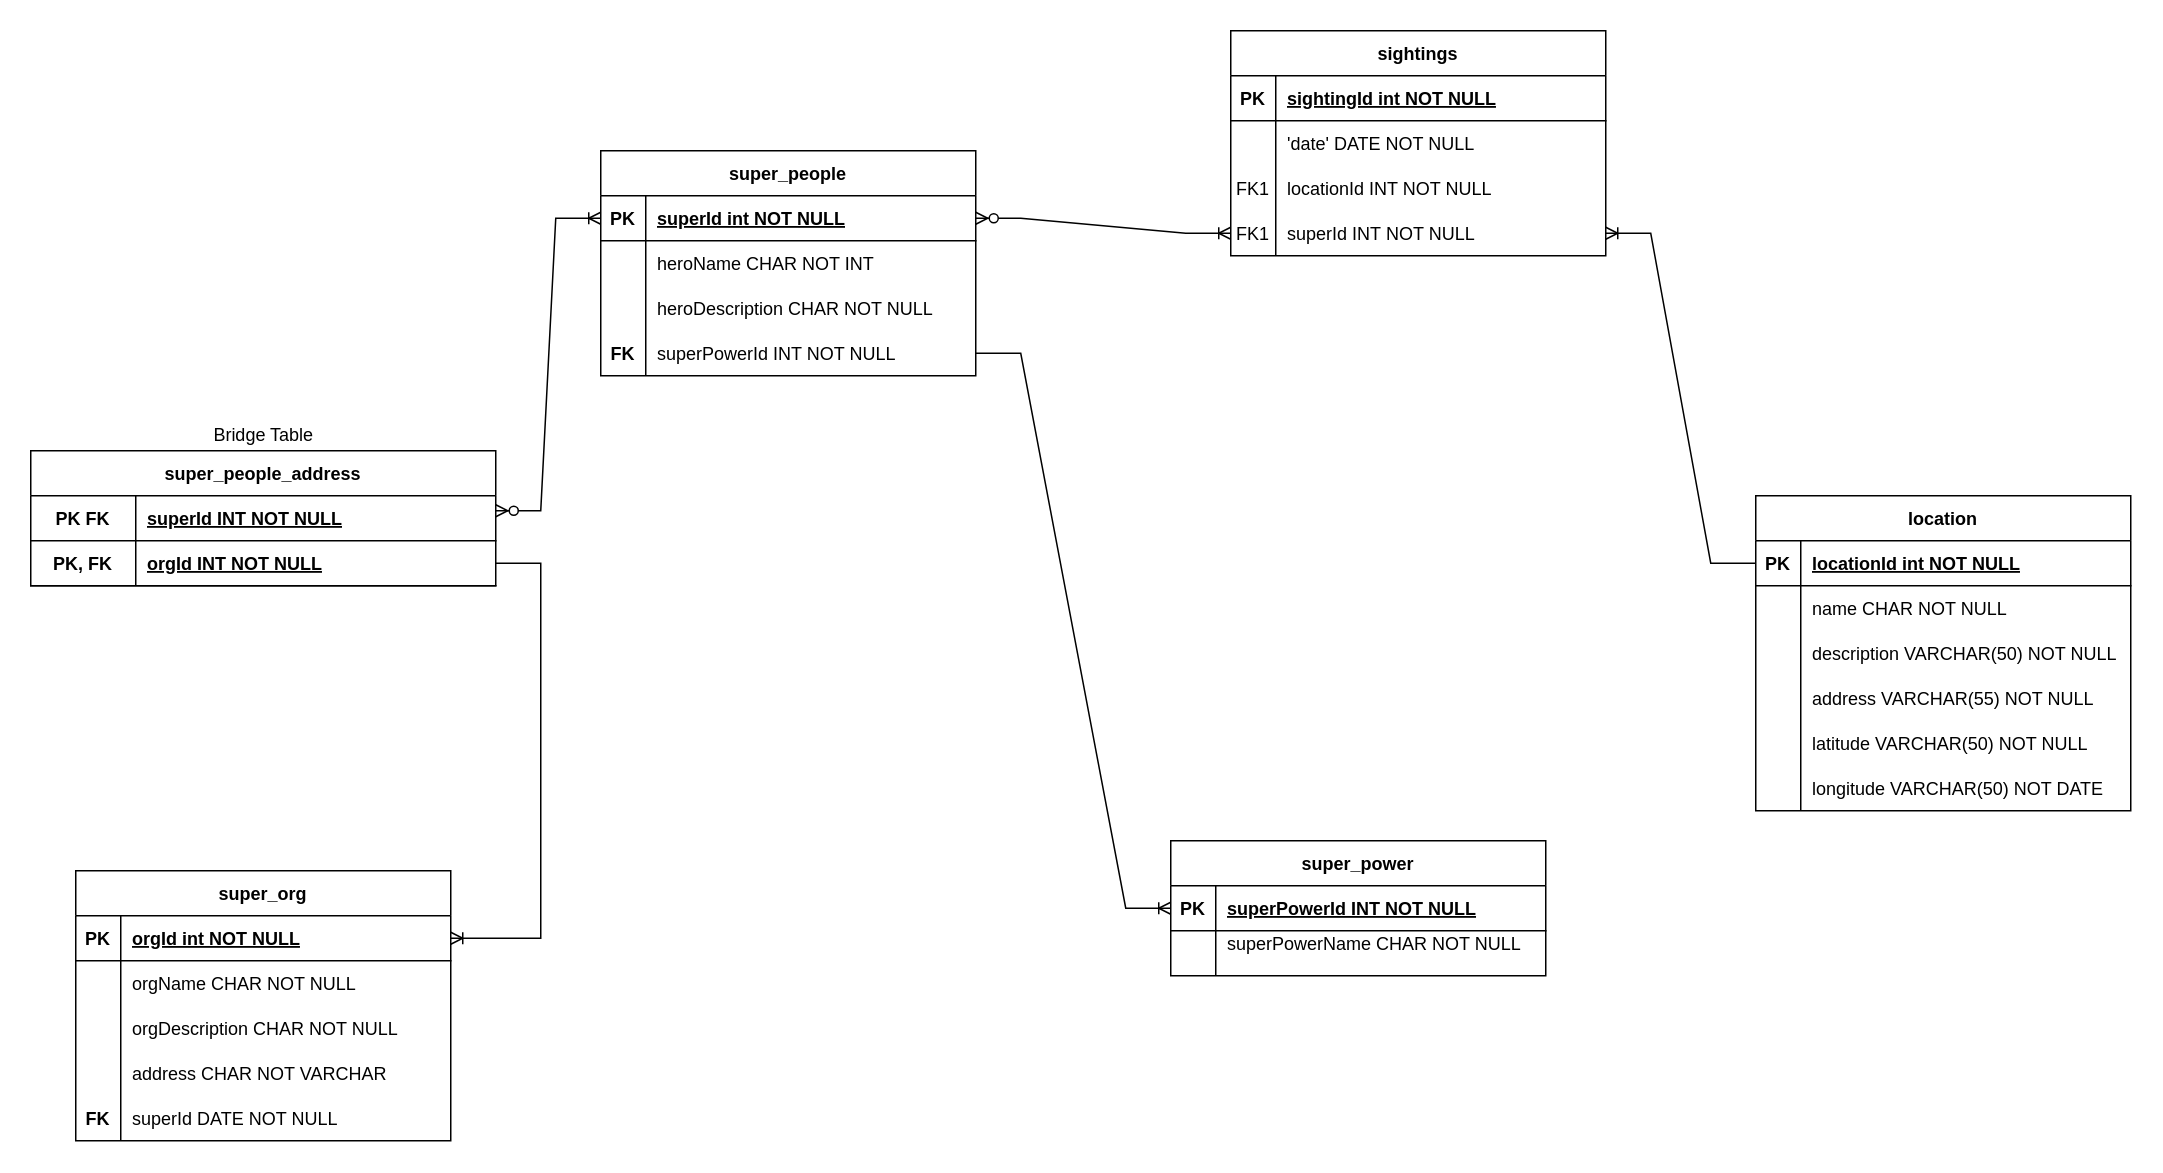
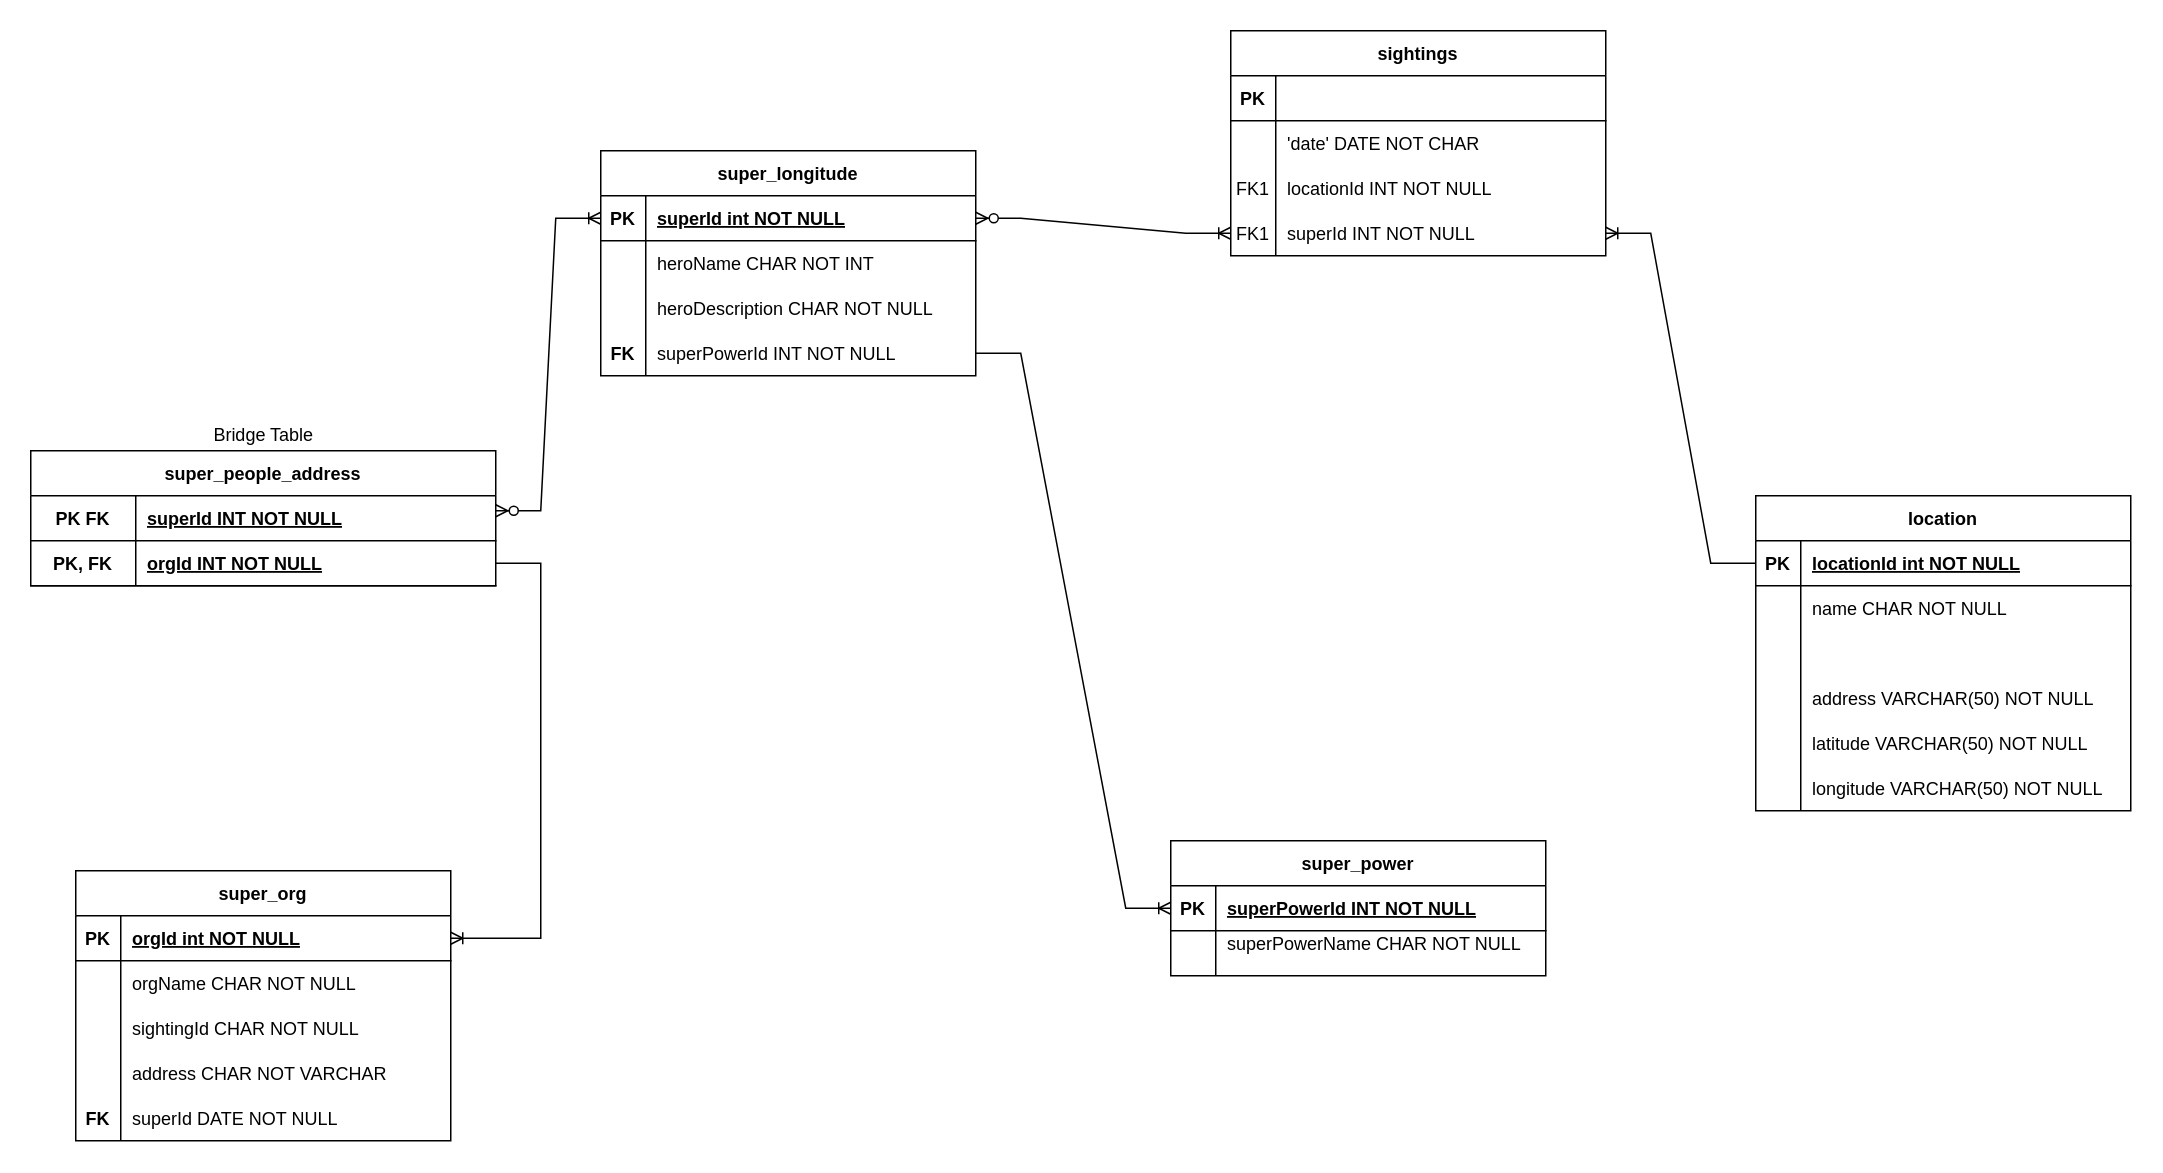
(1441, 98) -> none
(1376, 144) -> (1376, 144)
(788, 174) -> (788, 174)
(1966, 653) -> none
(1946, 699) -> (1946, 699)
(1952, 789) -> (1952, 789)
(261, 1029) -> (241, 1029)
